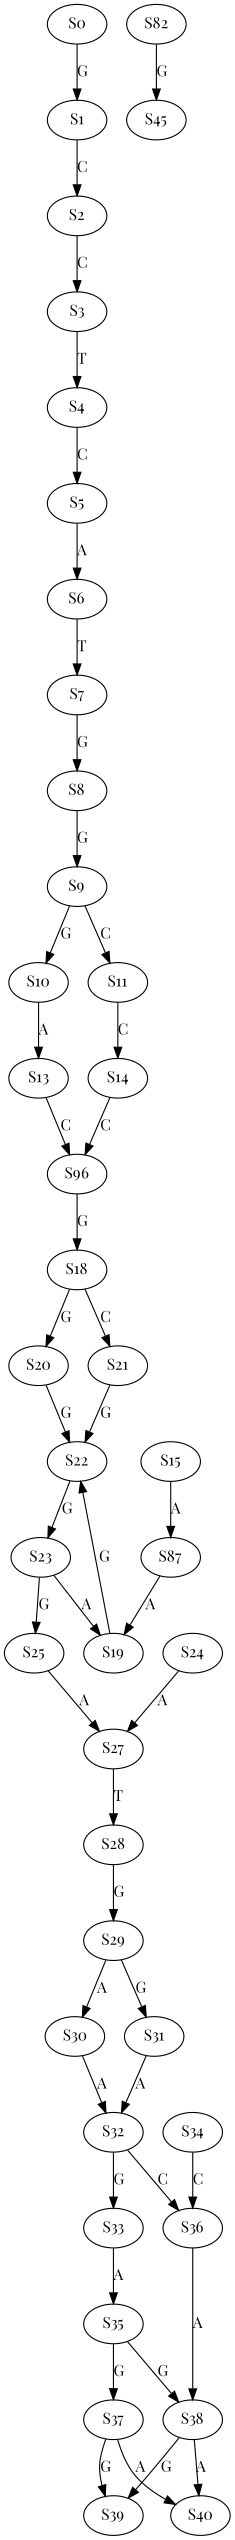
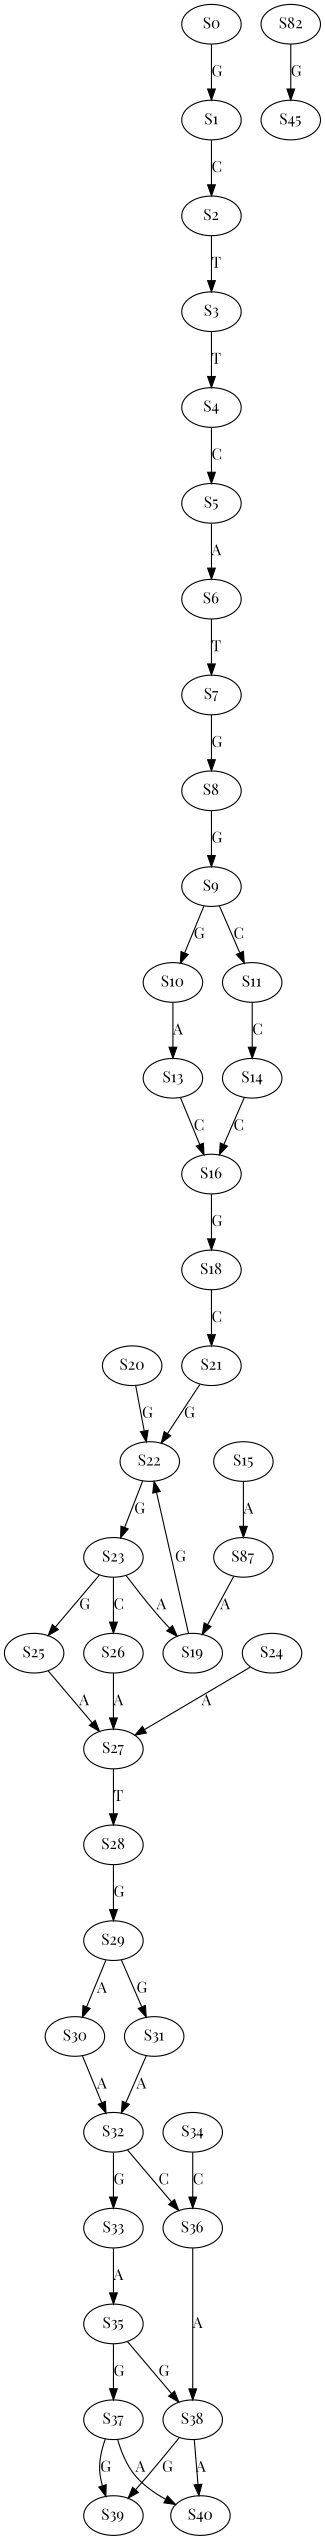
(83, 264) -> (217, 264)
(77, 1174) -> (211, 1174)
(60, 1313) -> none
none -> (113, 1653)
